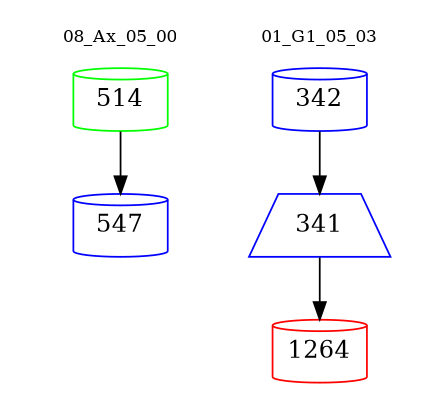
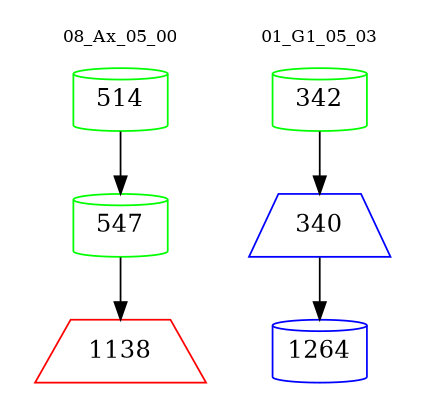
(320, 100) -> (320, 100)
(121, 225) -> (121, 225)
(320, 225) -> (320, 225)
none -> (121, 351)
(320, 351) -> (320, 351)
